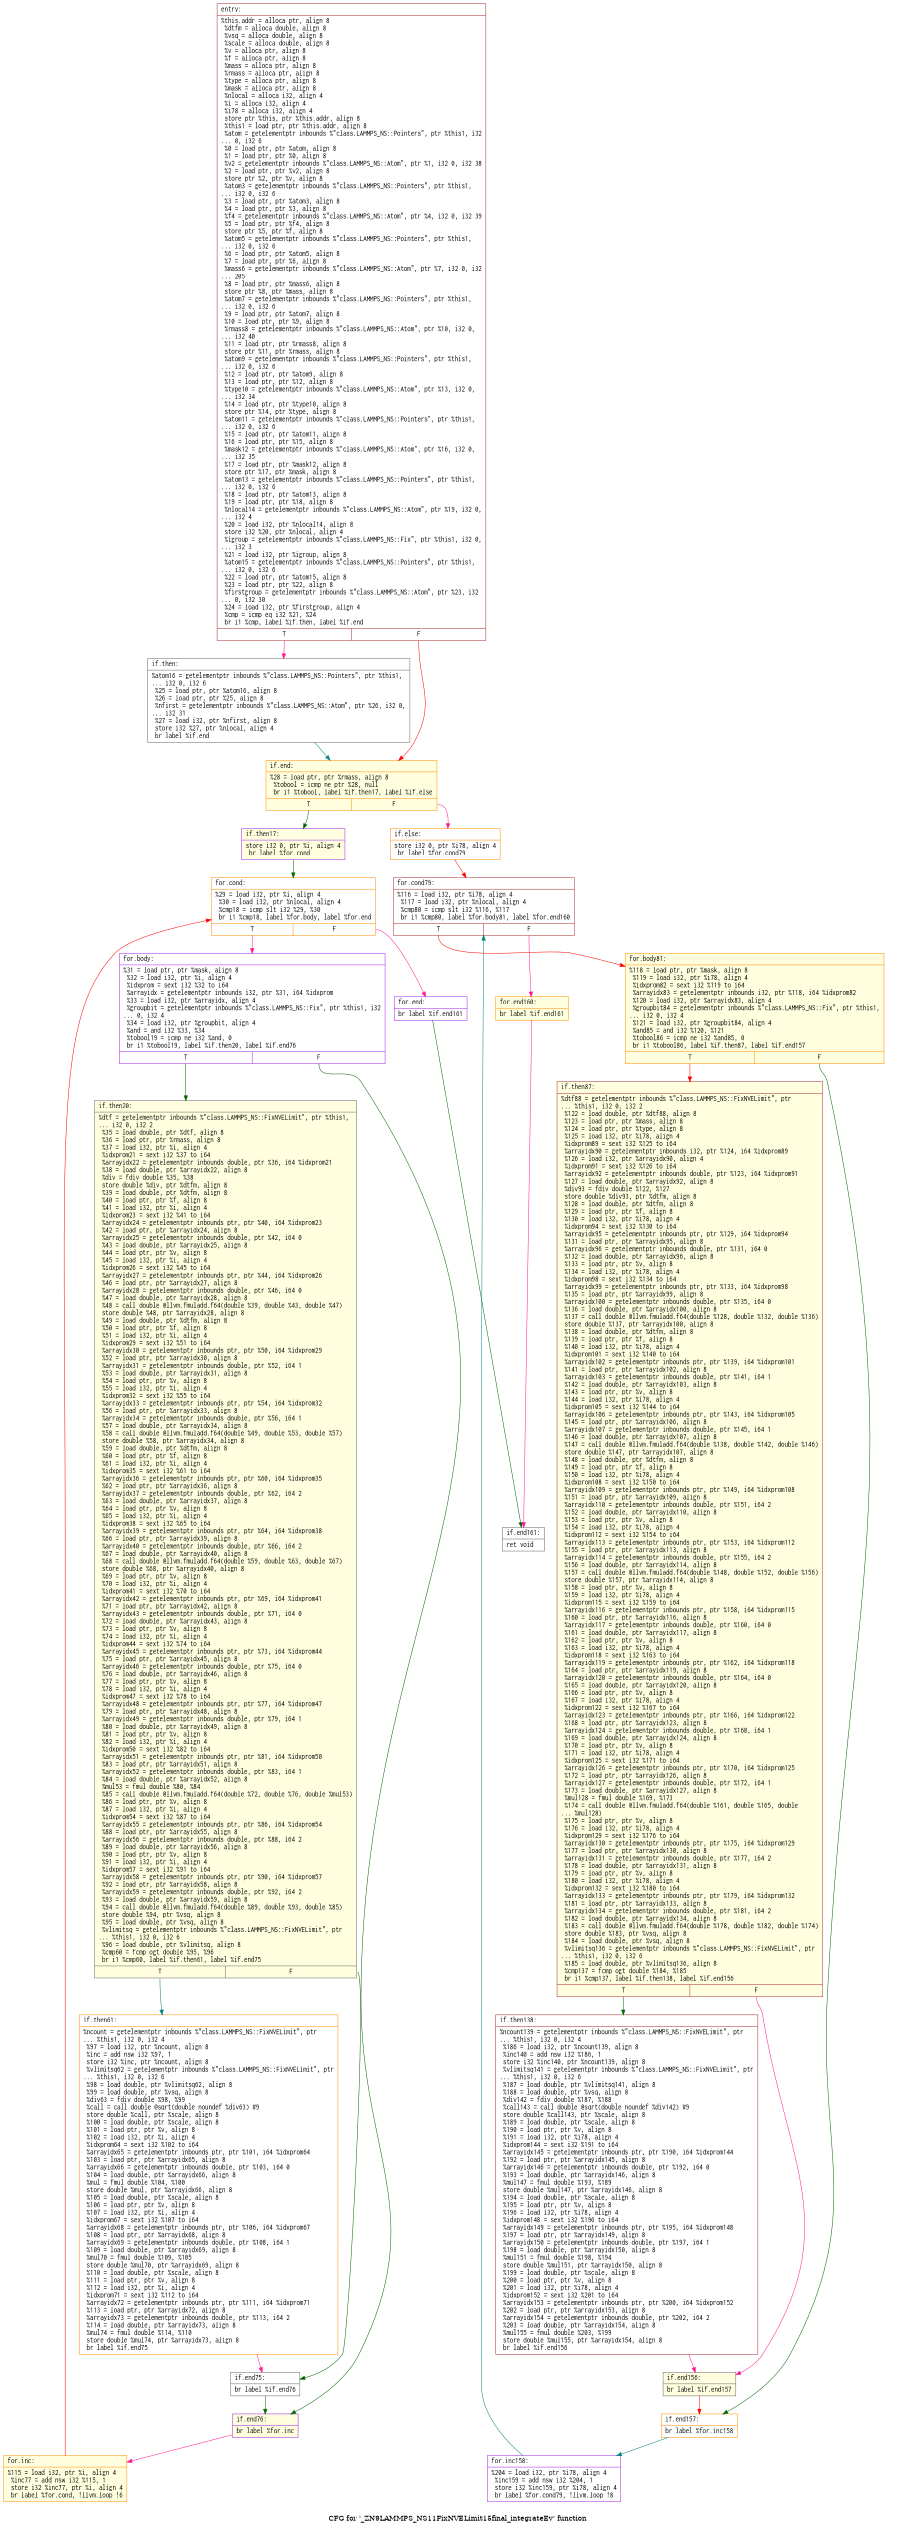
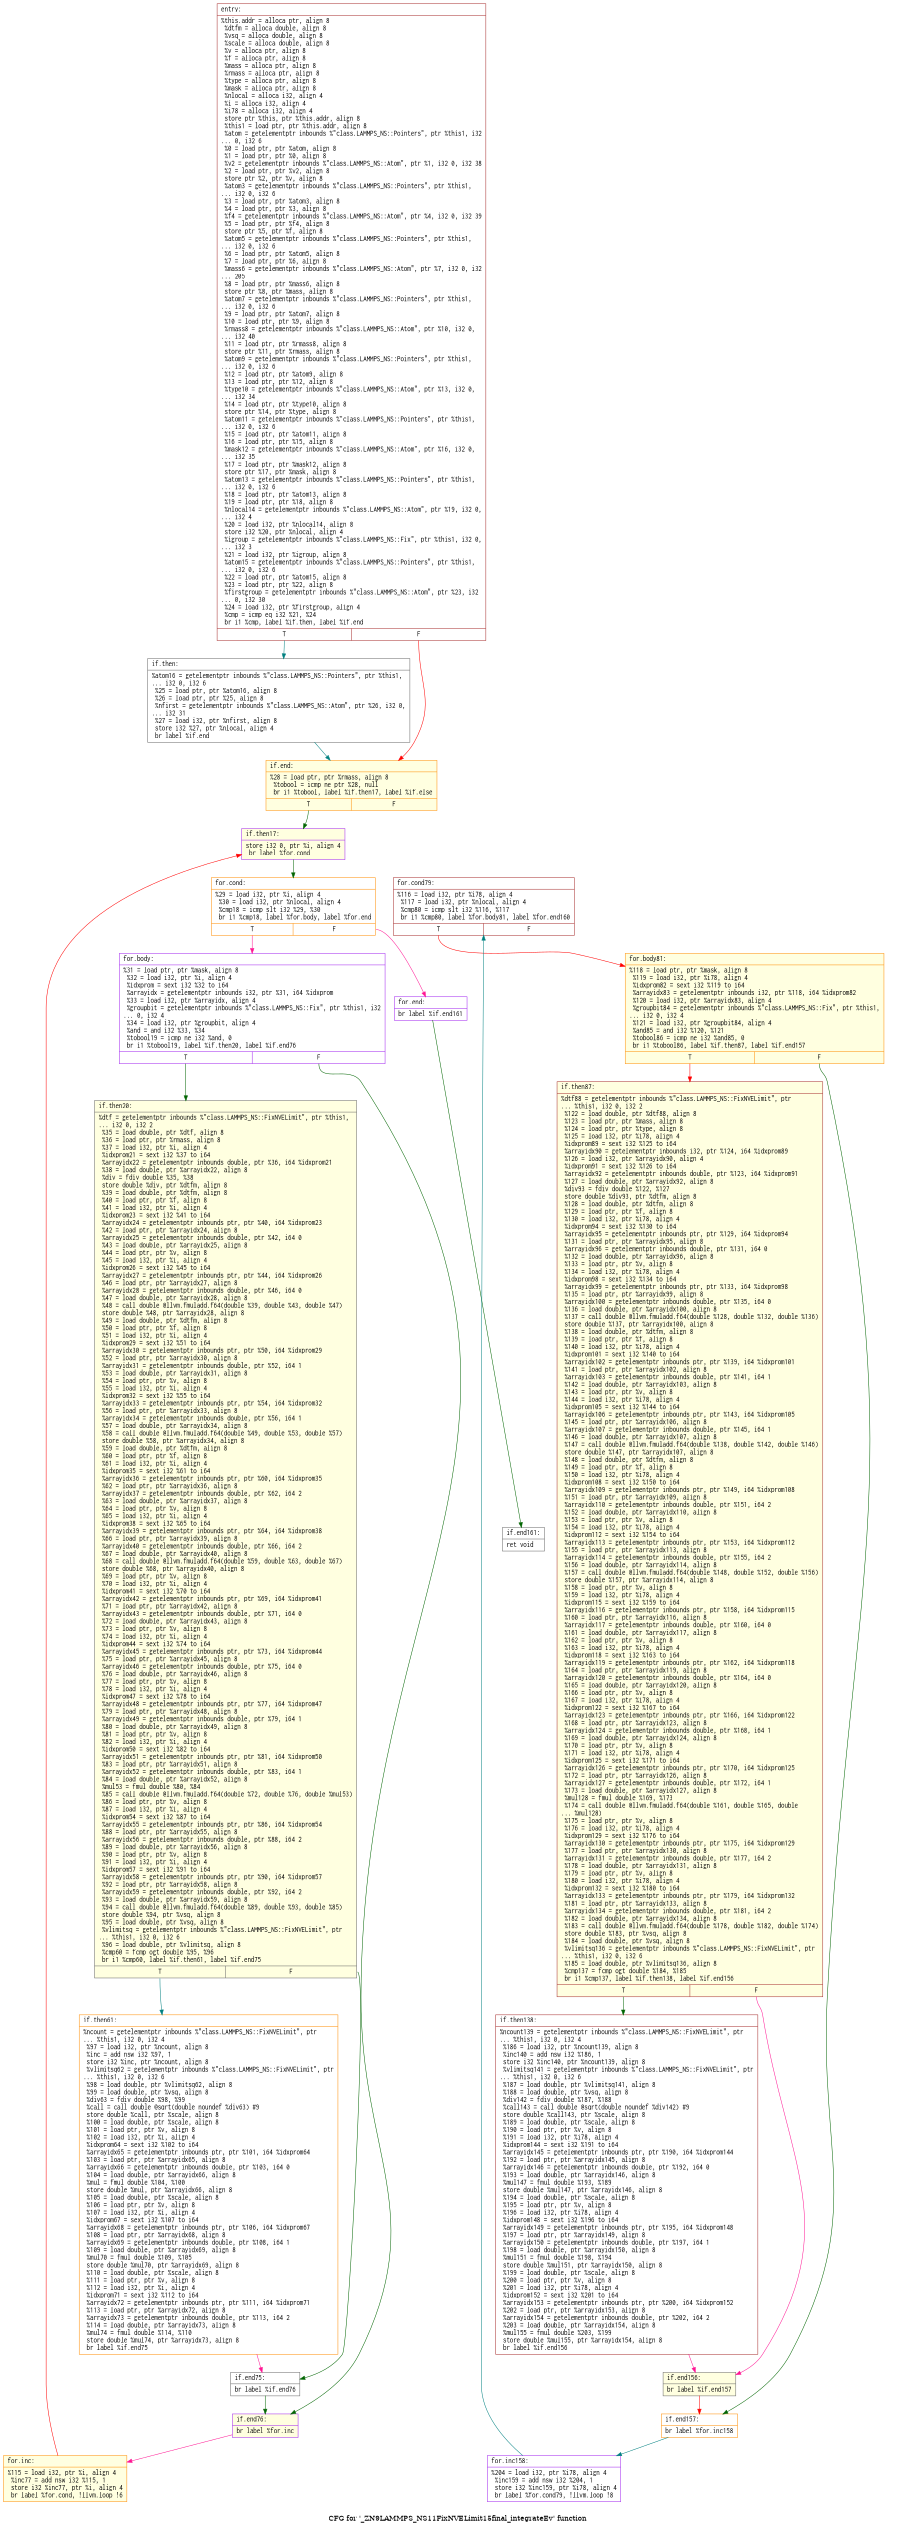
(284, 647) -> (284, 647)
(445, 844) -> none
(532, 1009) -> none
(65, 1650) -> (46, 1602)
